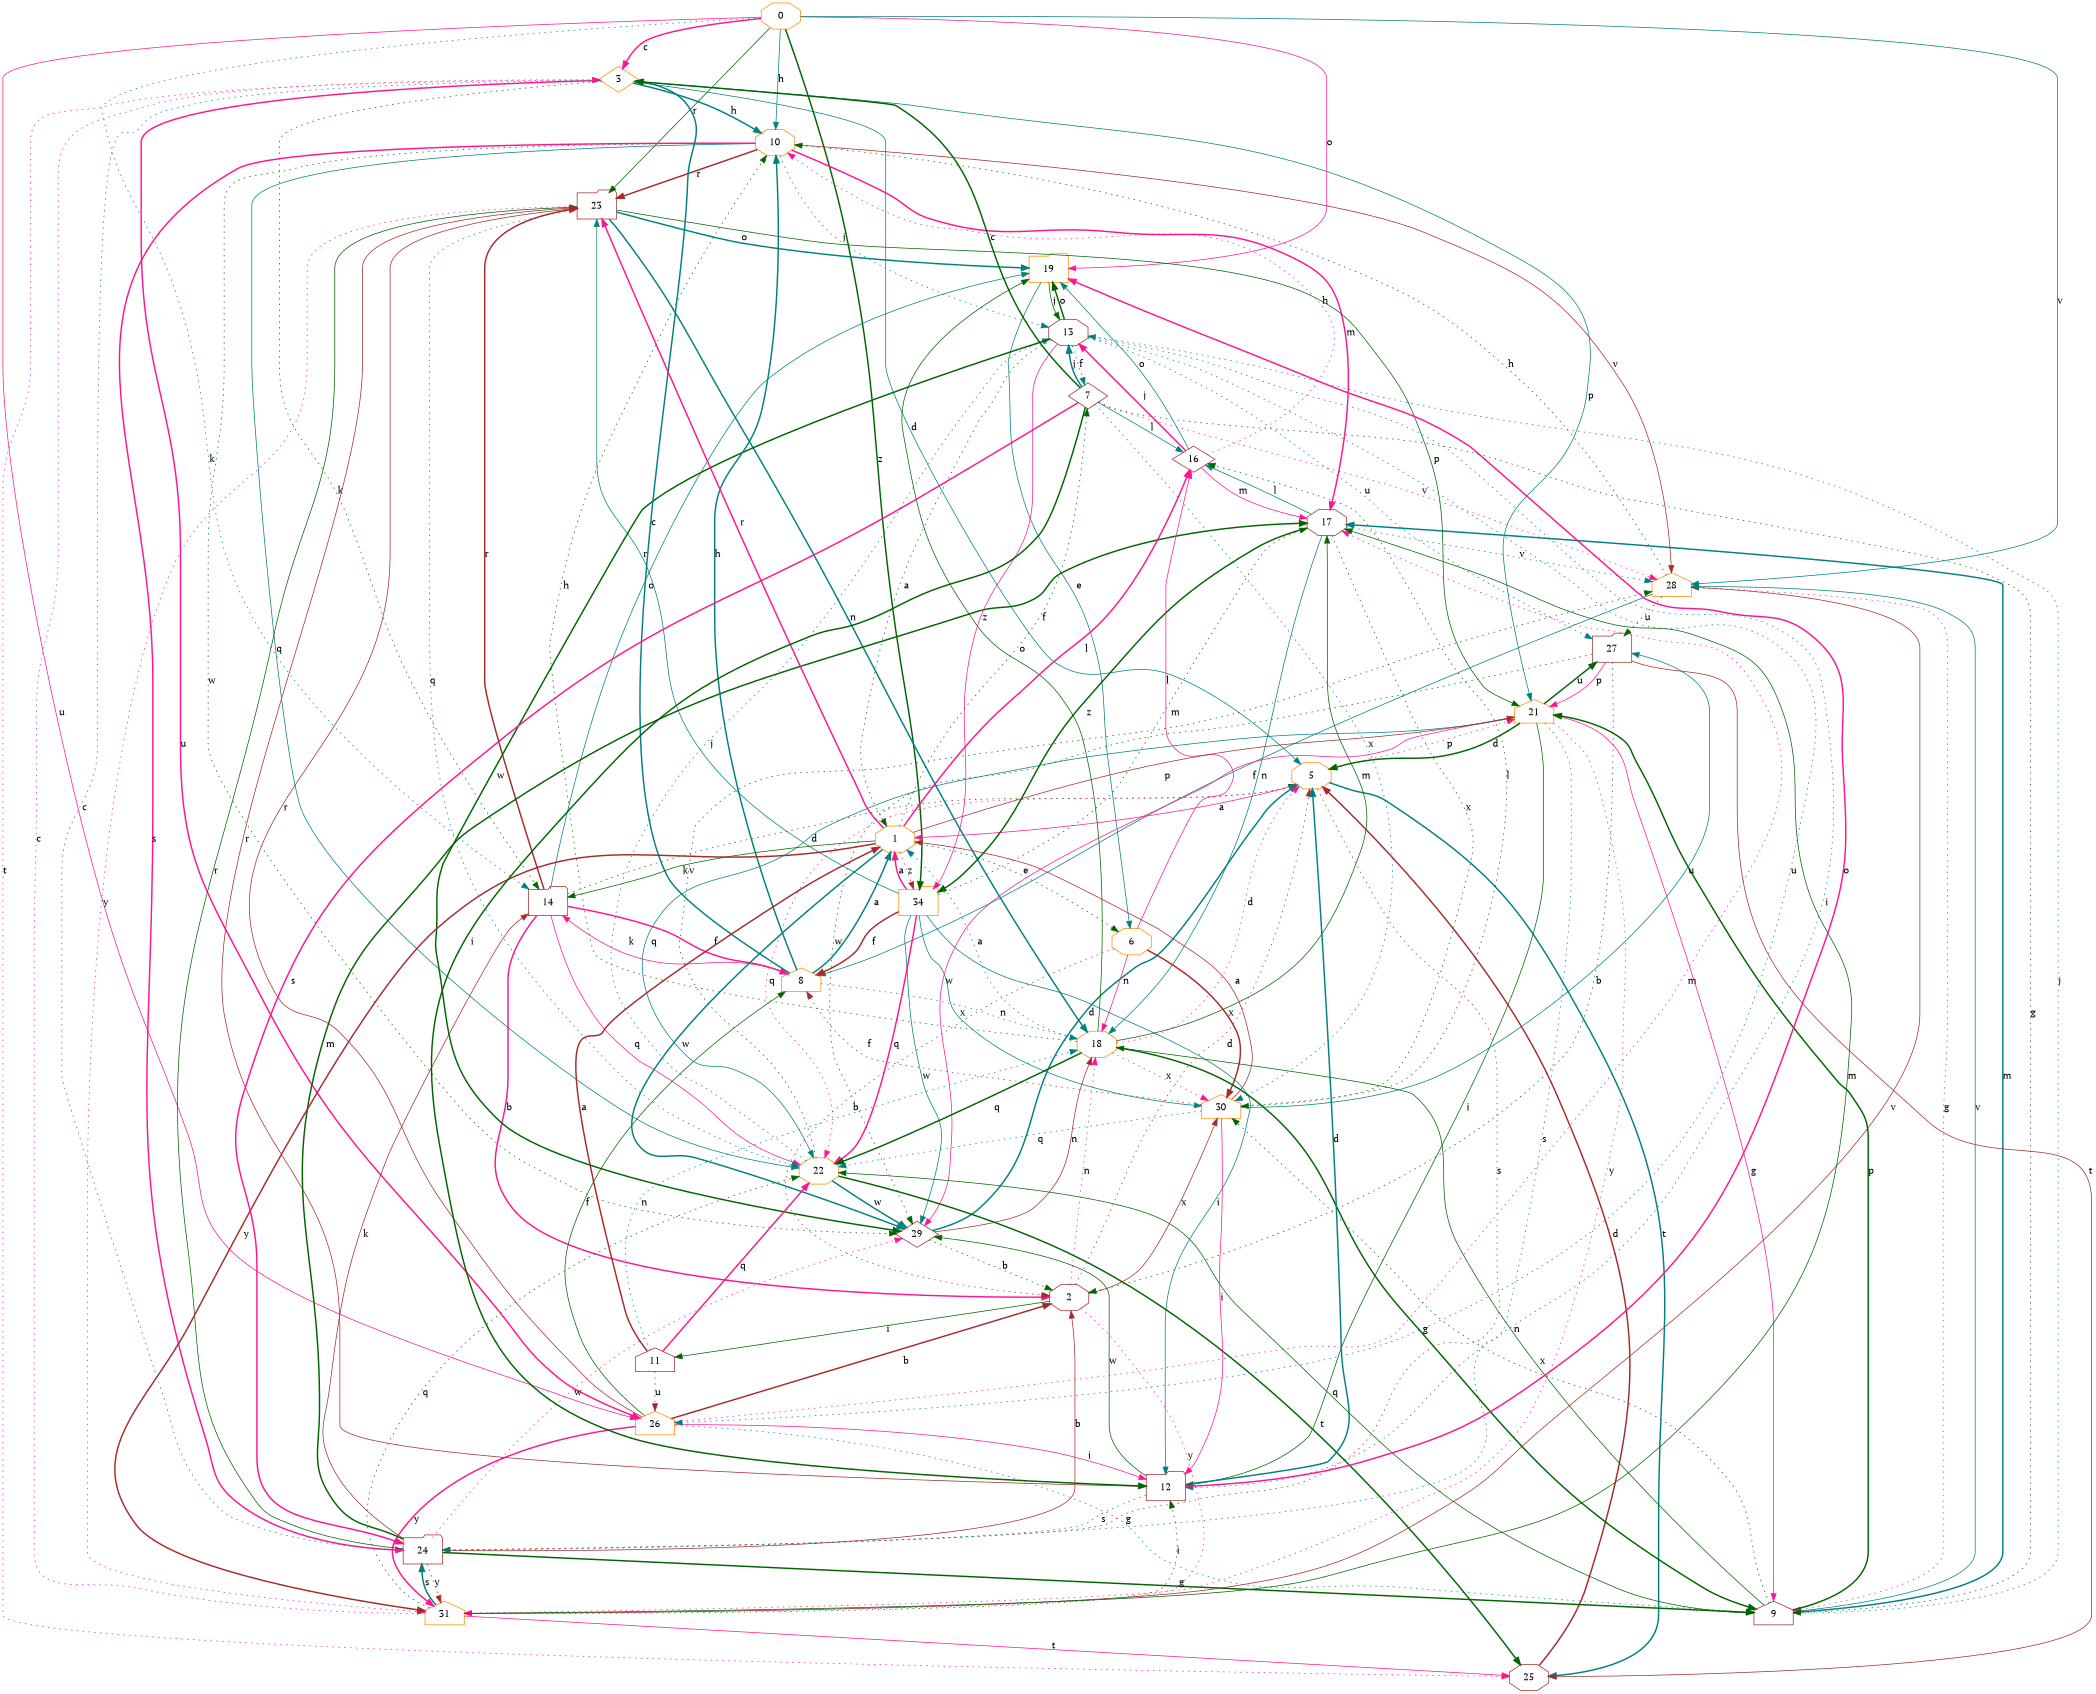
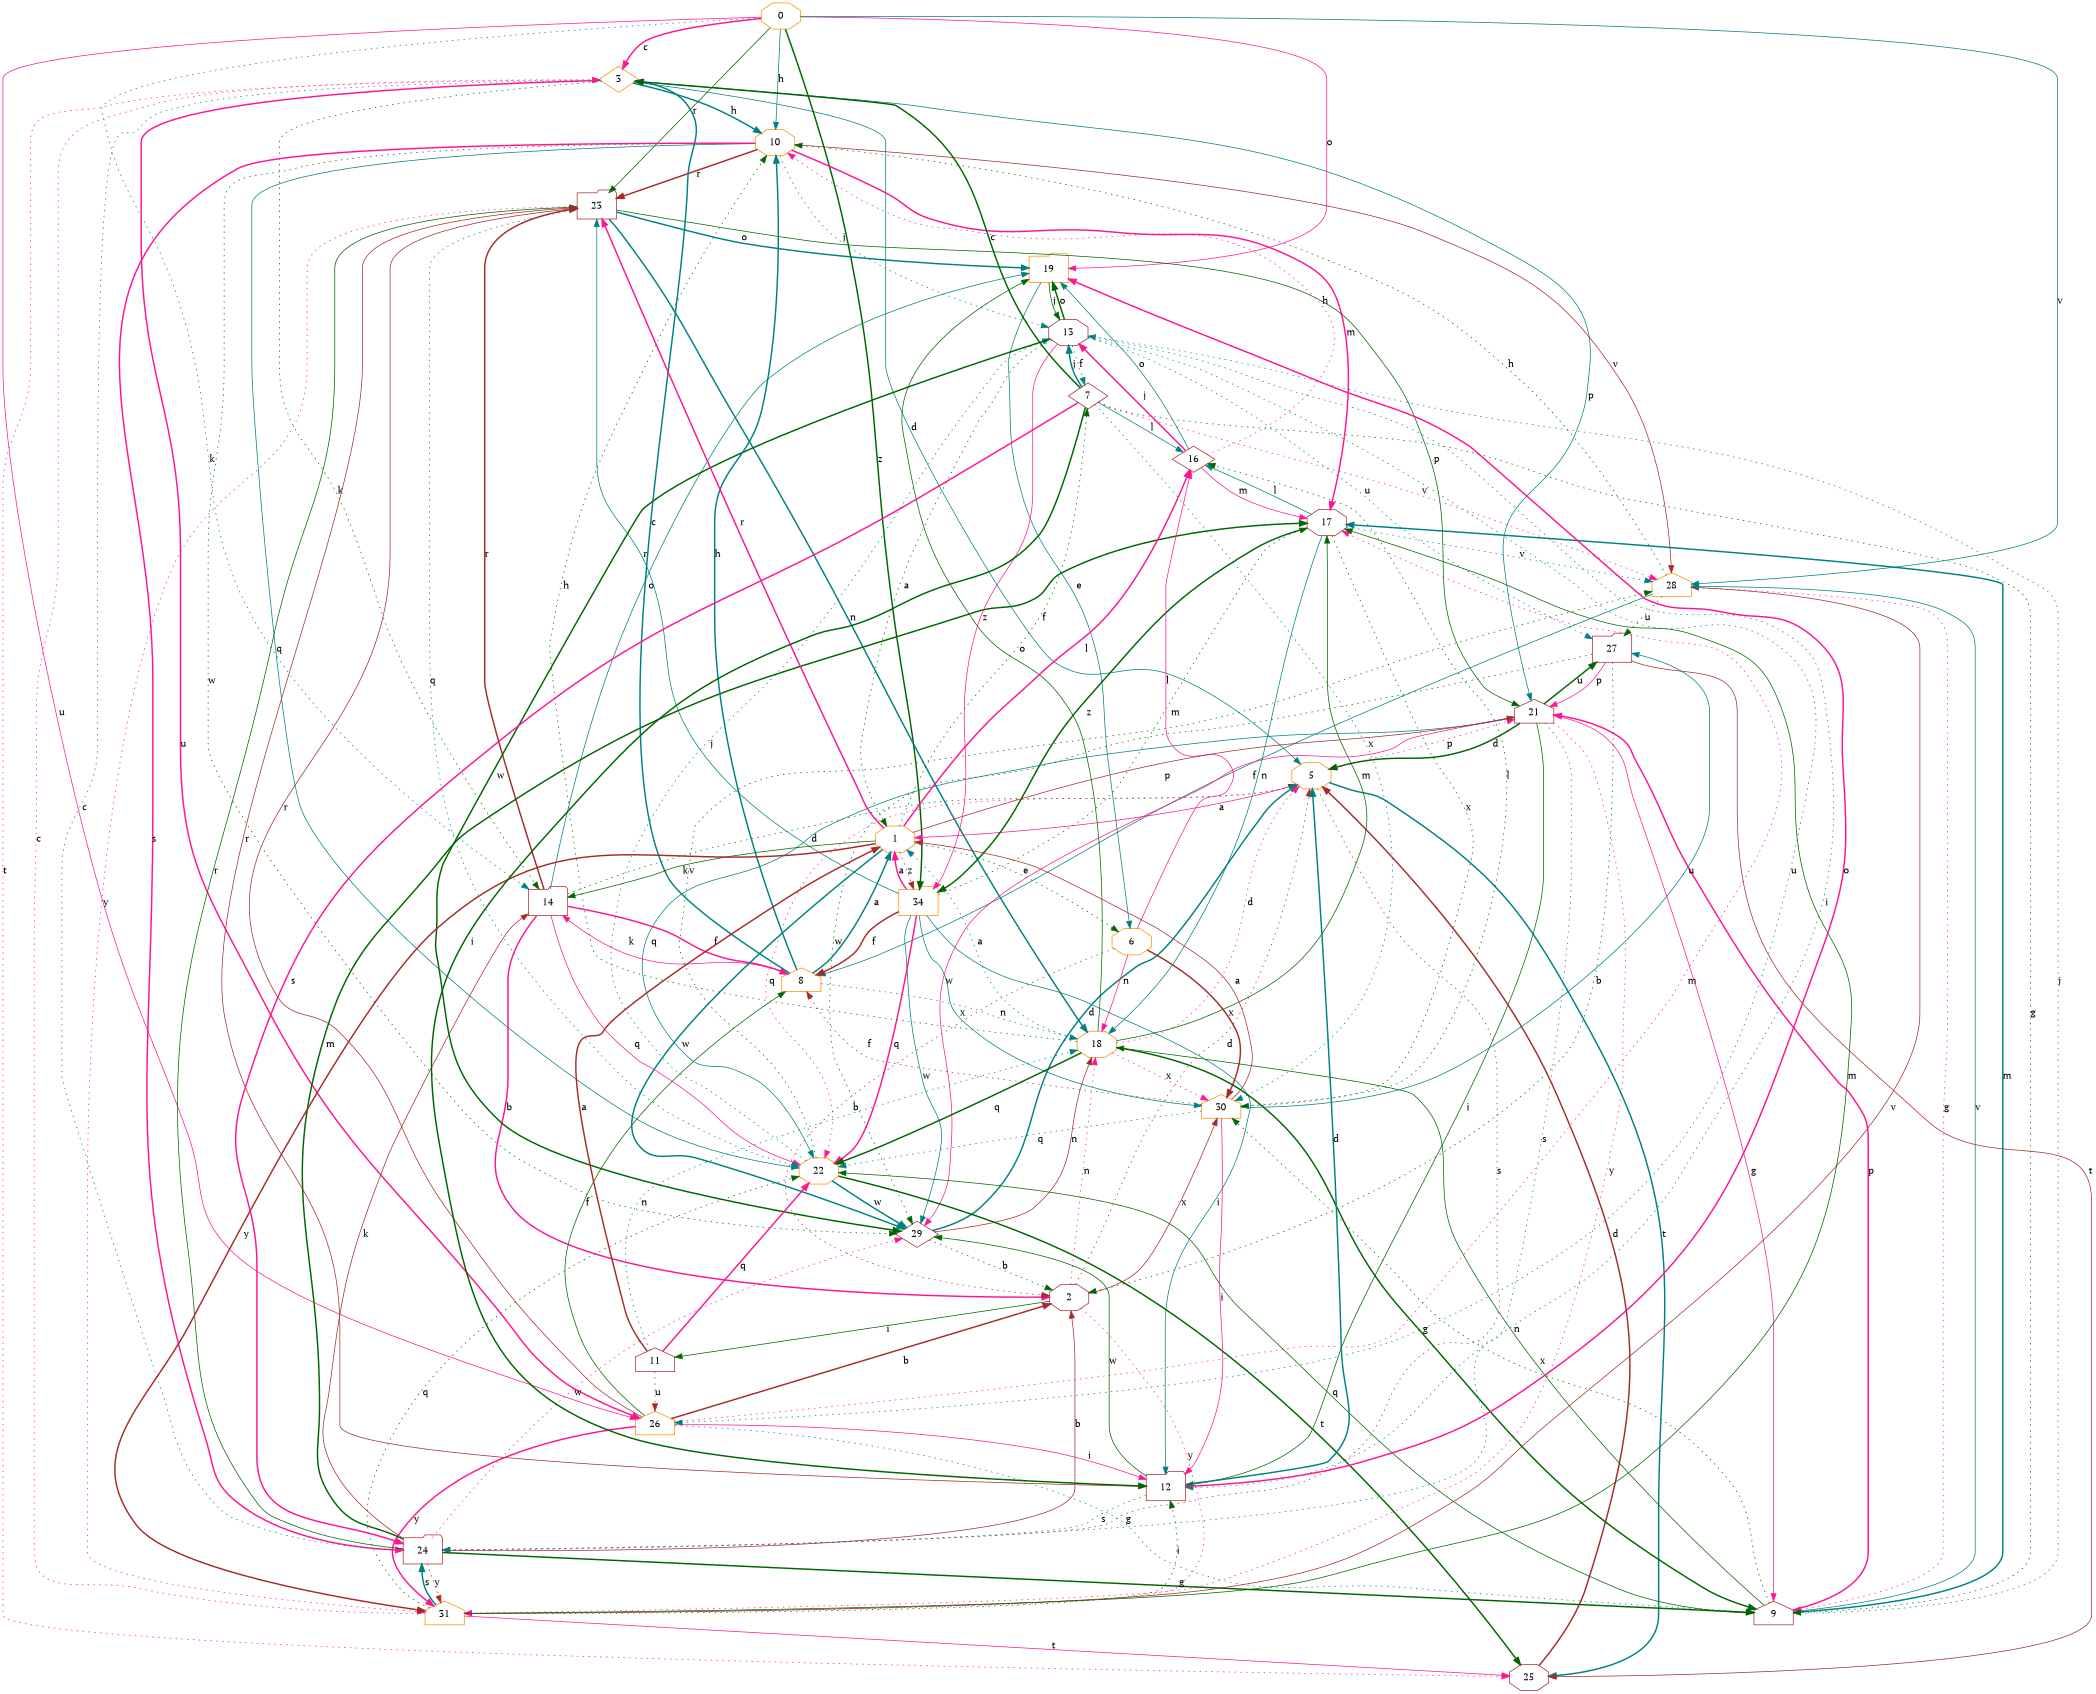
(1534, 712) -> (1534, 712)
(1868, 1153) -> (1868, 1153)
